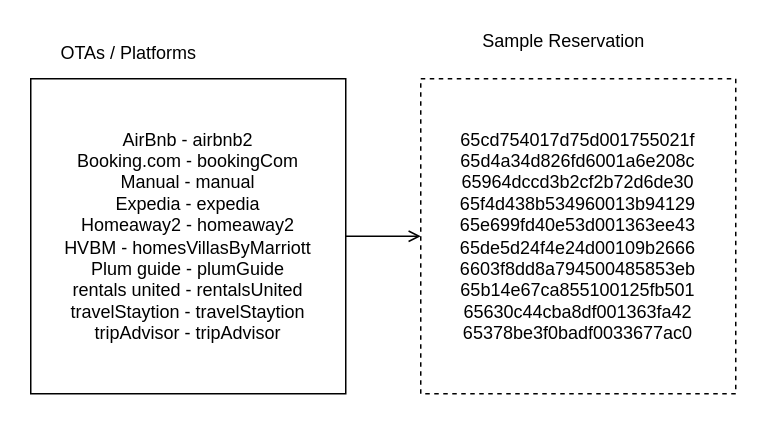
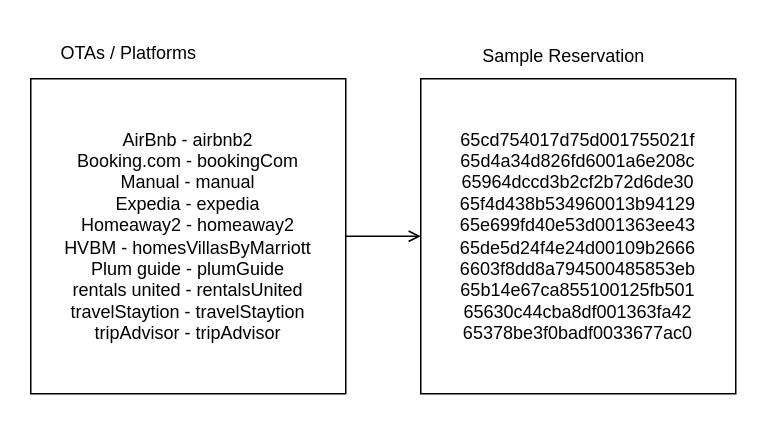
(563, 41) -> (563, 56)
(578, 236) -> (578, 236)
